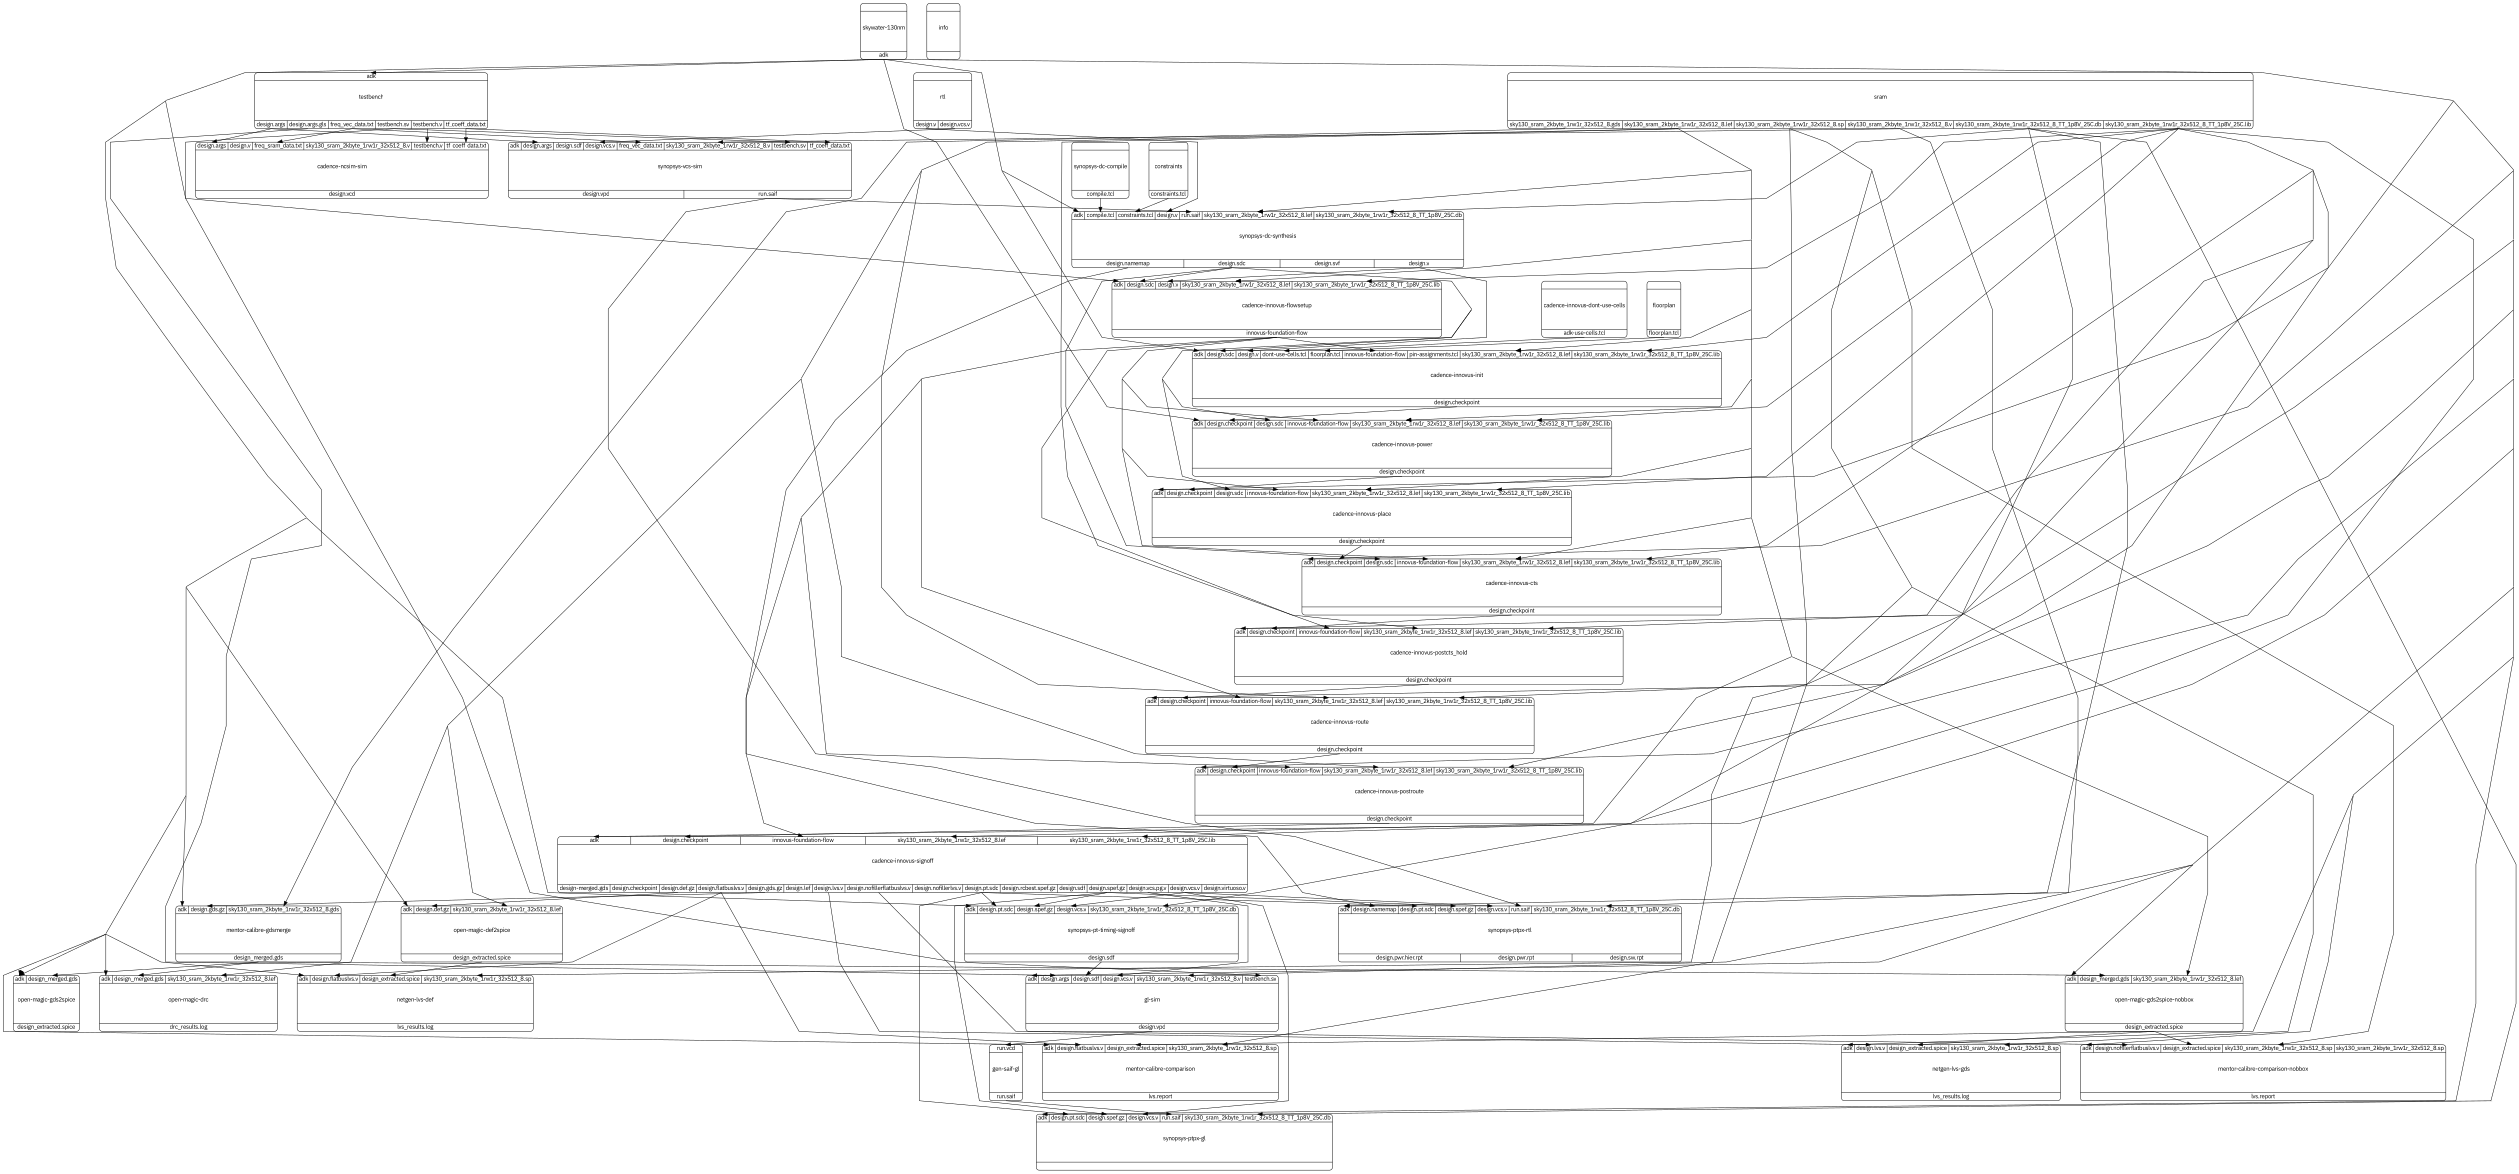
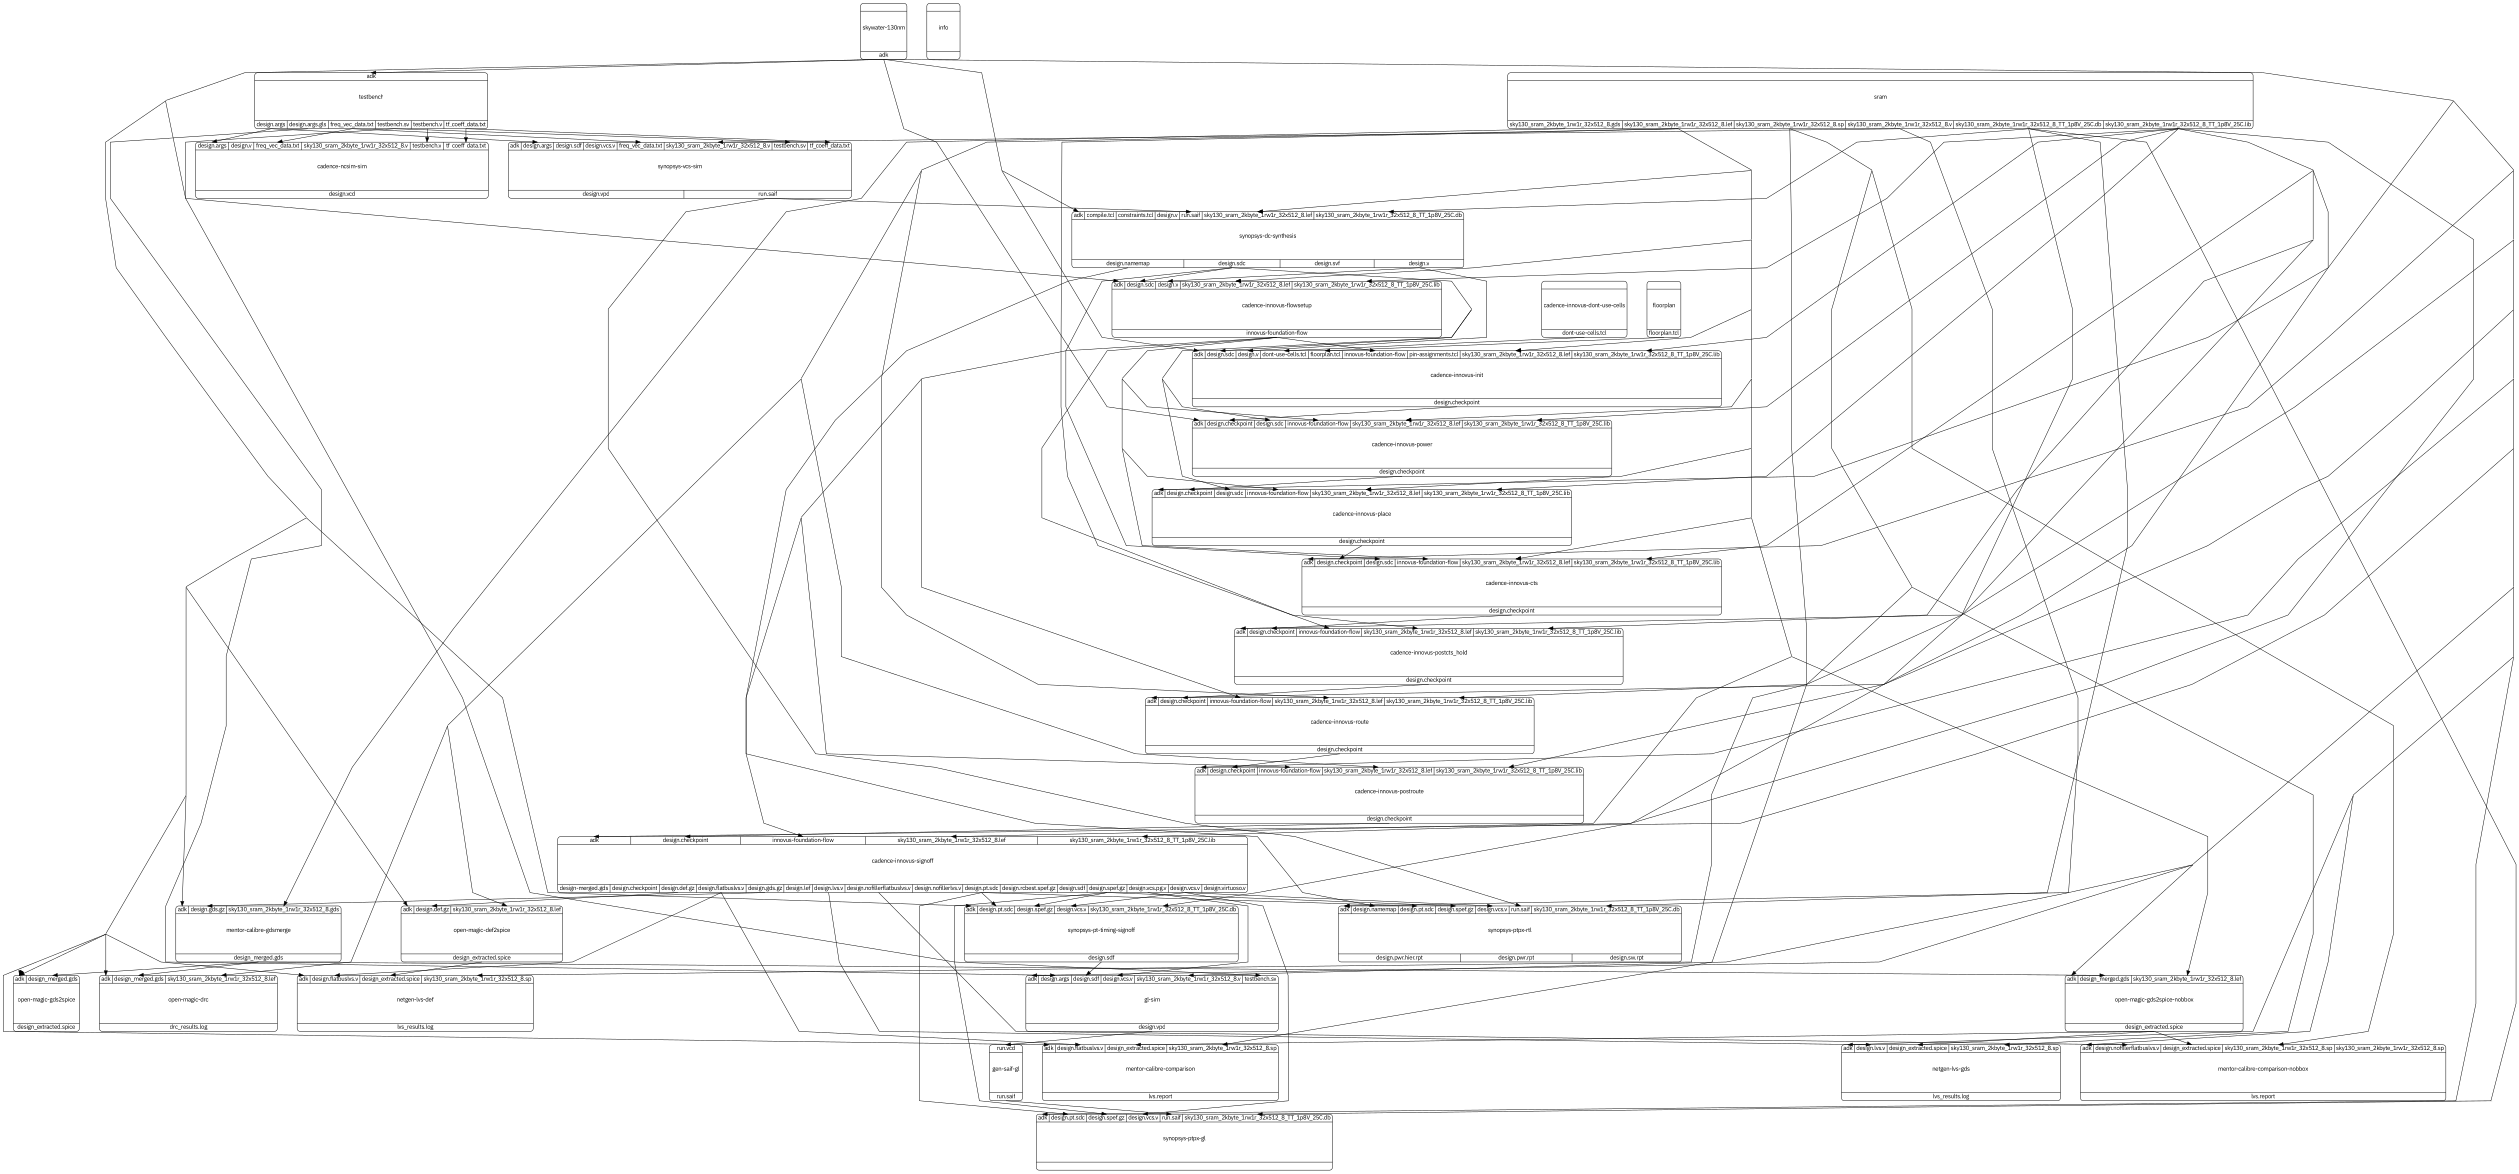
(943, 101) -> none
(278, 146) -> (278, 146)
(1100, 170) -> none
(1168, 170) -> none
(1584, 333) -> (1584, 333)
